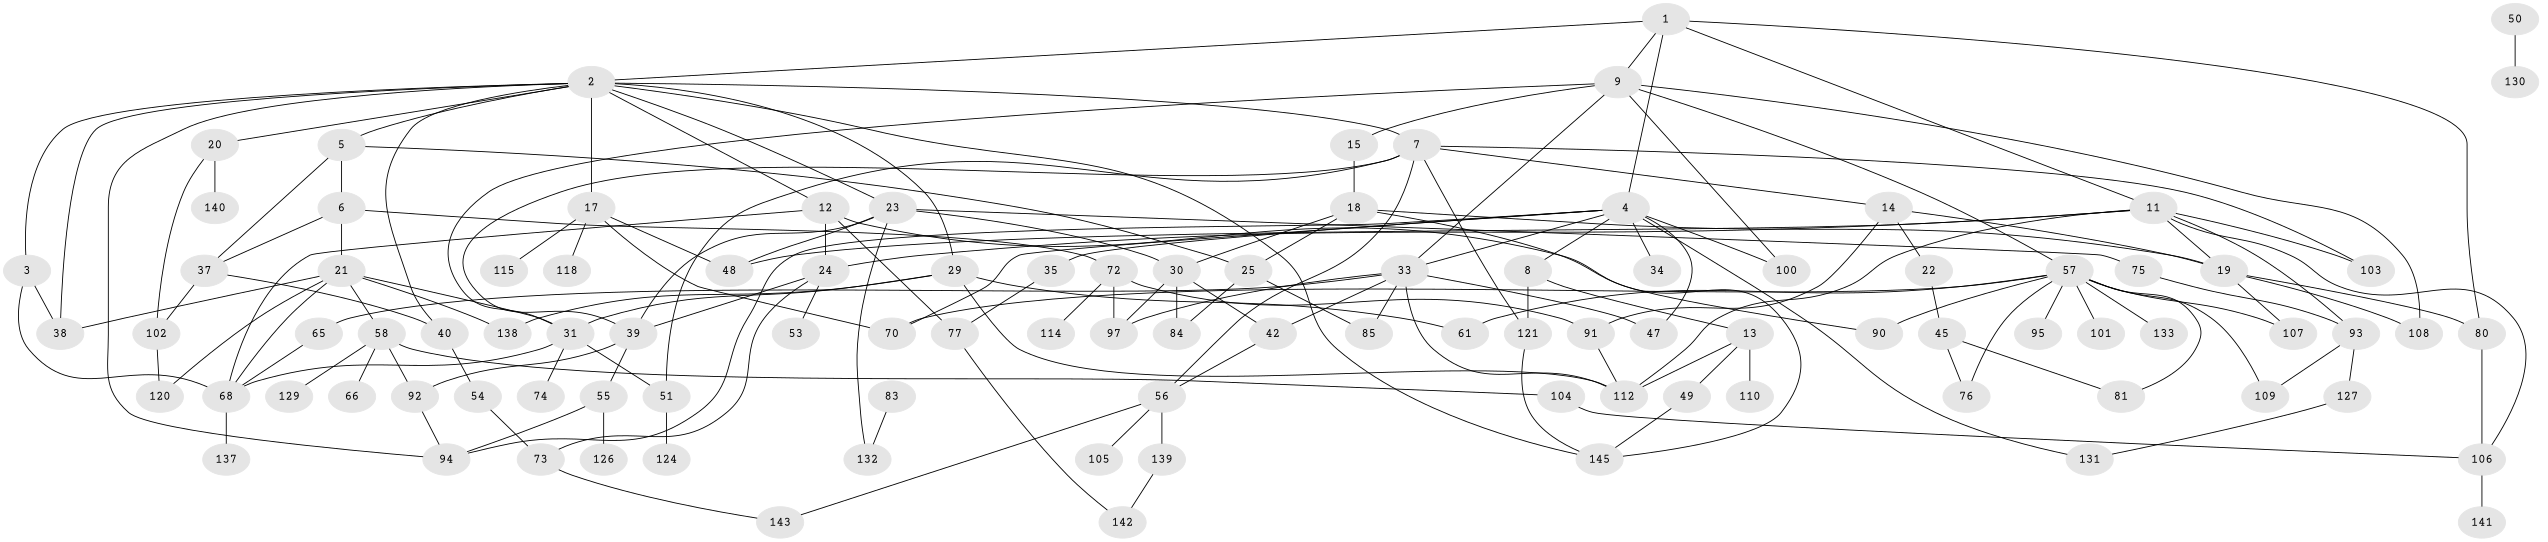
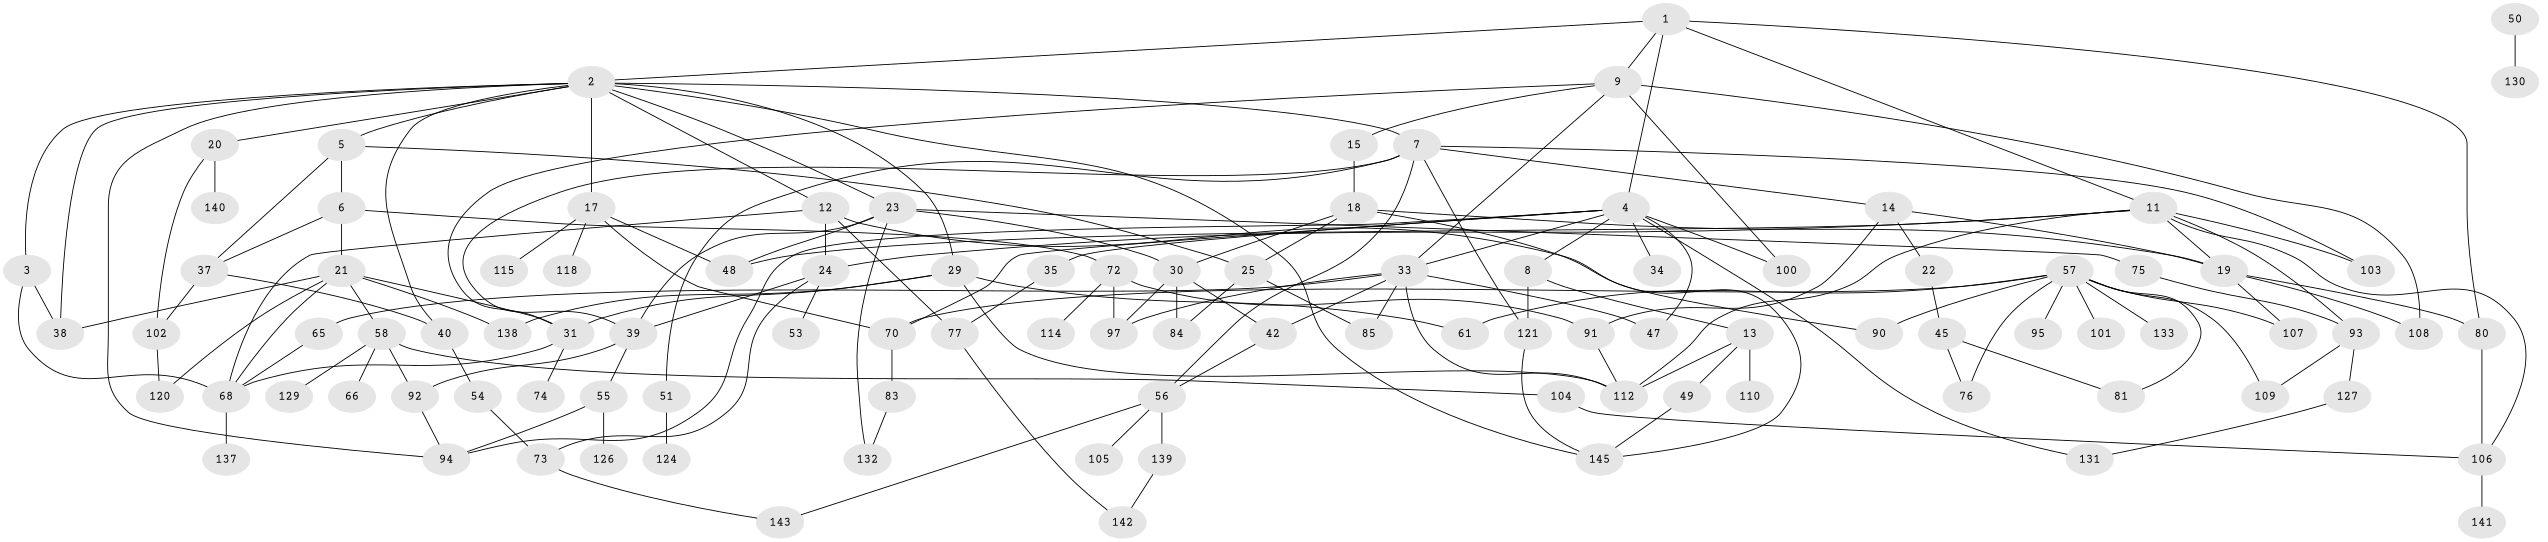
(1861, 168) -> none
(614, 362) -> none
none -> (892, 365)
